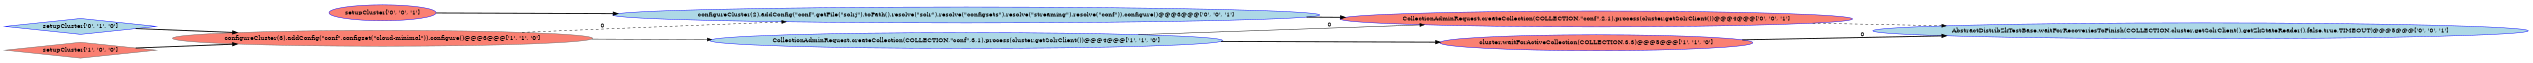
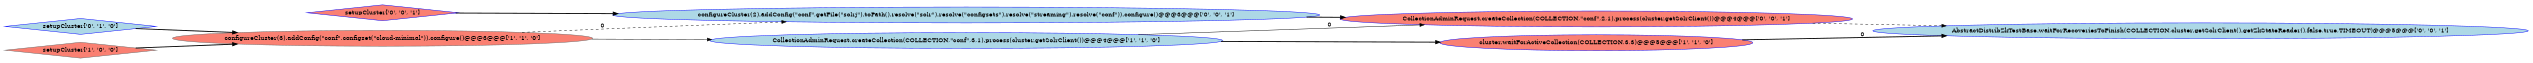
(383, 13) -> (383, 13)
